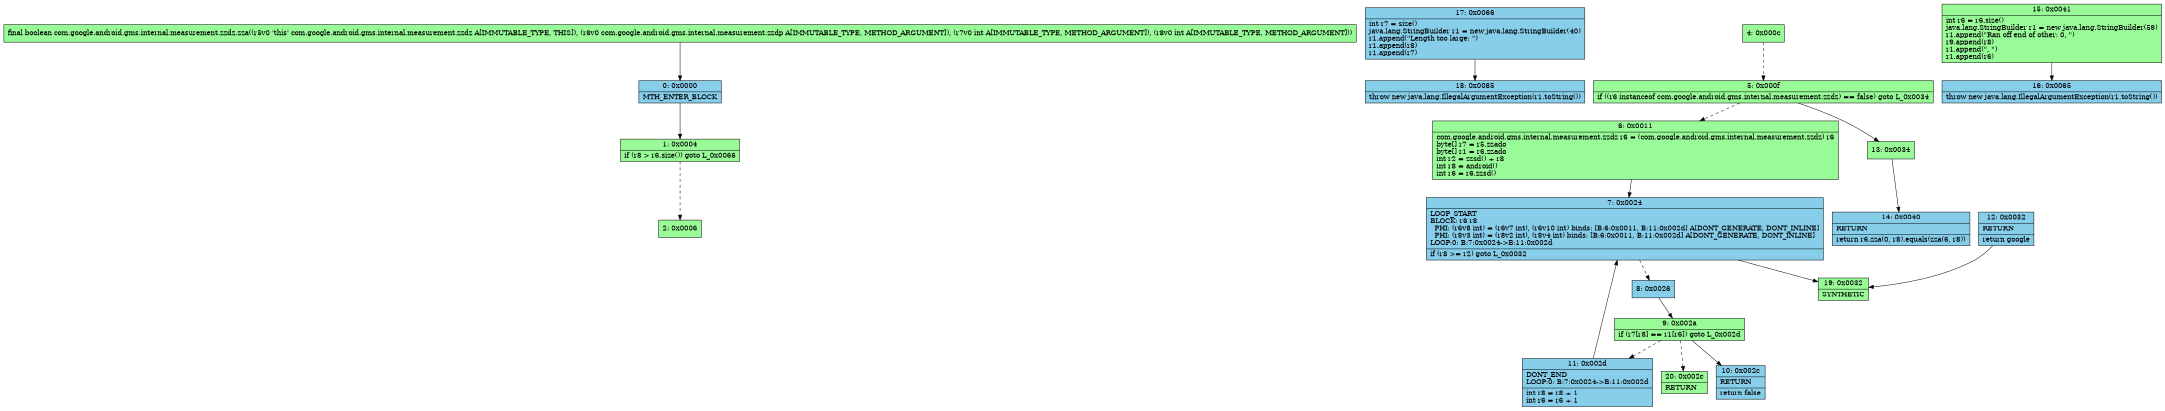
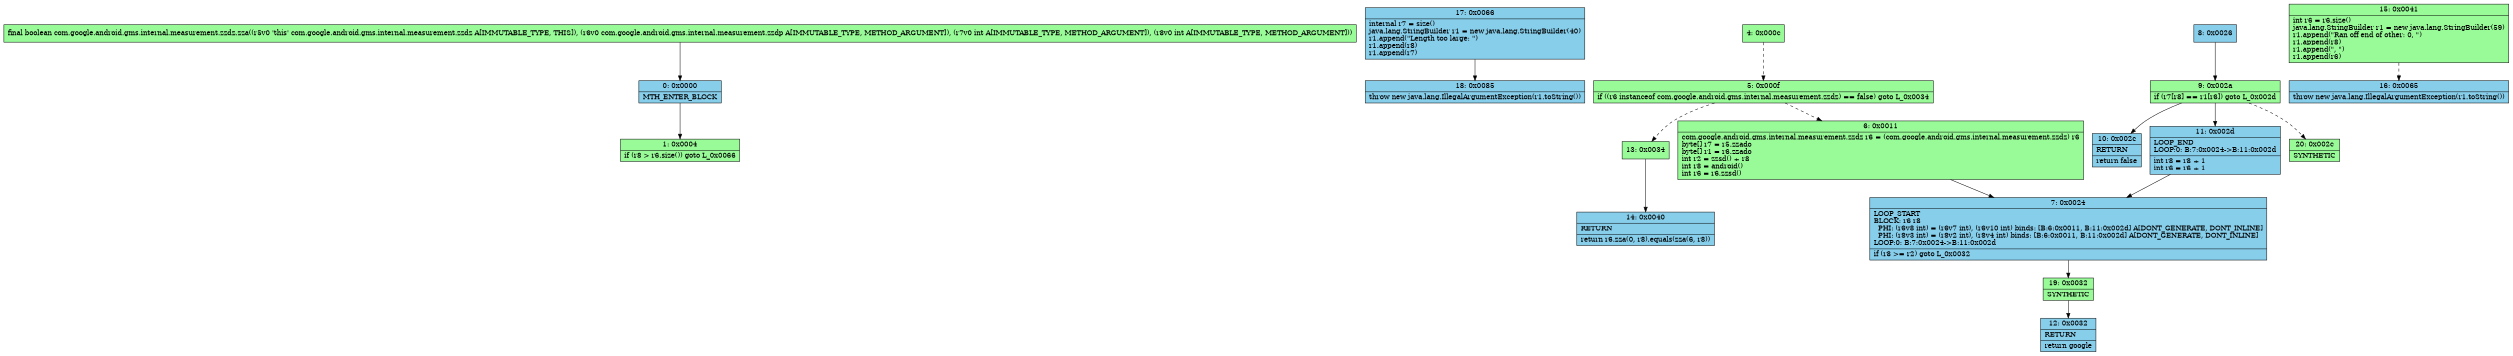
(1393, 24) -> (1402, 24)
(1970, 42) -> (2317, 42)
(2052, 69) -> (2399, 69)
(1838, 118) -> (1682, 116)
(680, 229) -> none
(1643, 268) -> none
(1937, 275) -> (2068, 307)
(1647, 348) -> (2215, 112)
(1547, 375) -> (2174, 143)
(1681, 388) -> (2315, 156)
